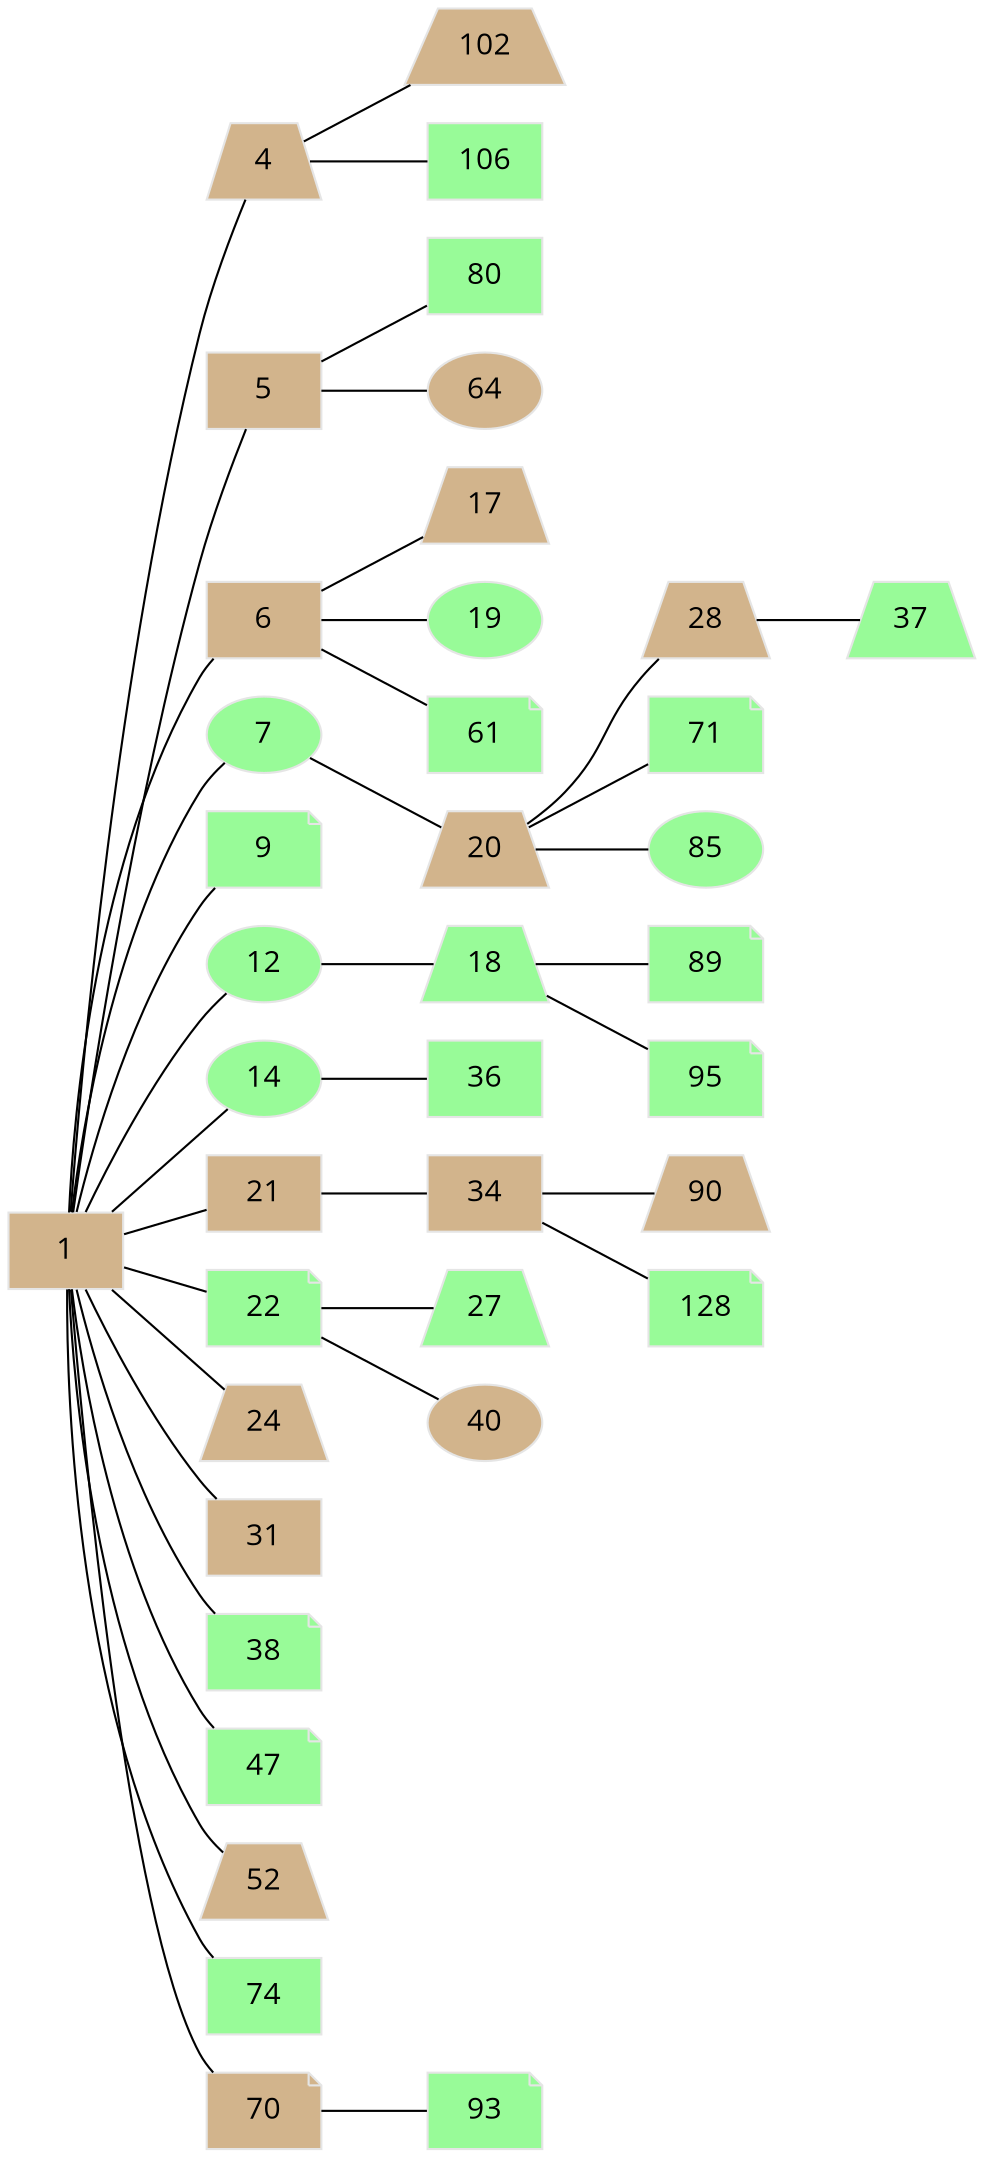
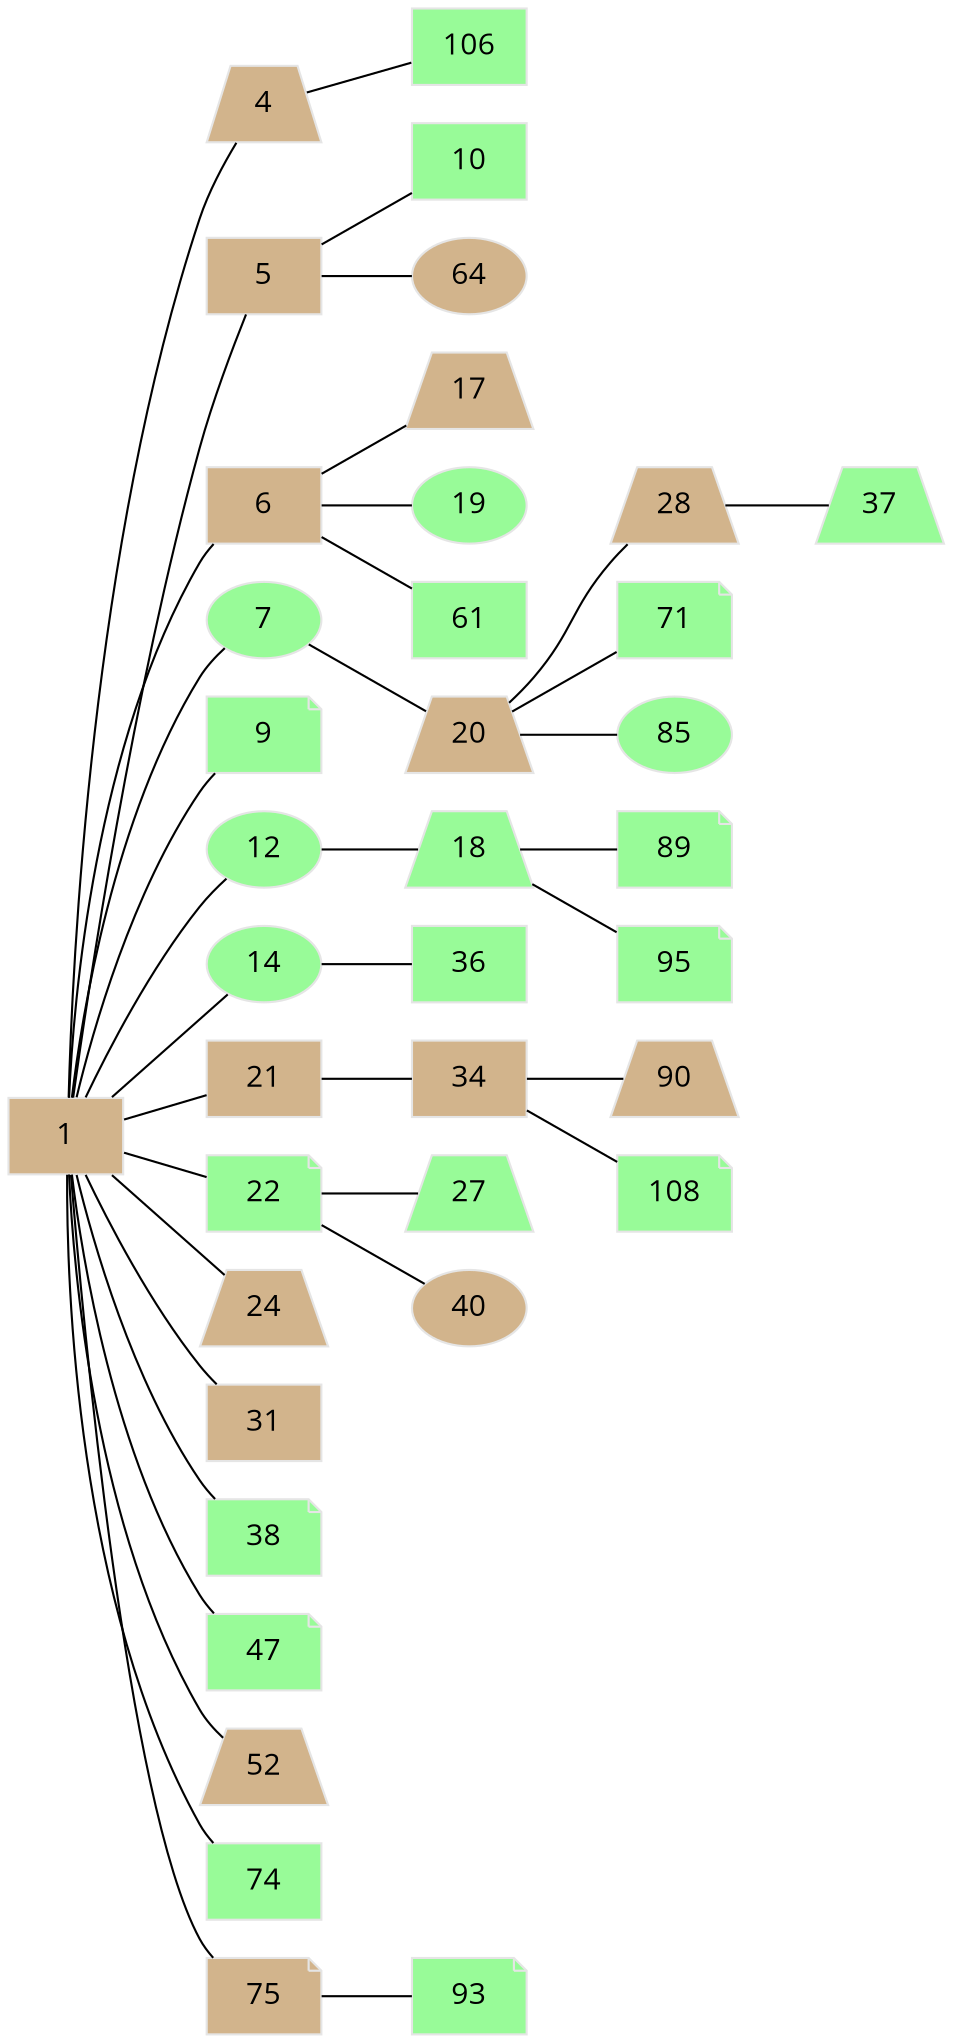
(485, 47) -> none
(485, 276) -> (469, 161)
(485, 735) -> (469, 620)
(706, 1308) -> (675, 1193)
(264, 2111) -> (264, 1996)
